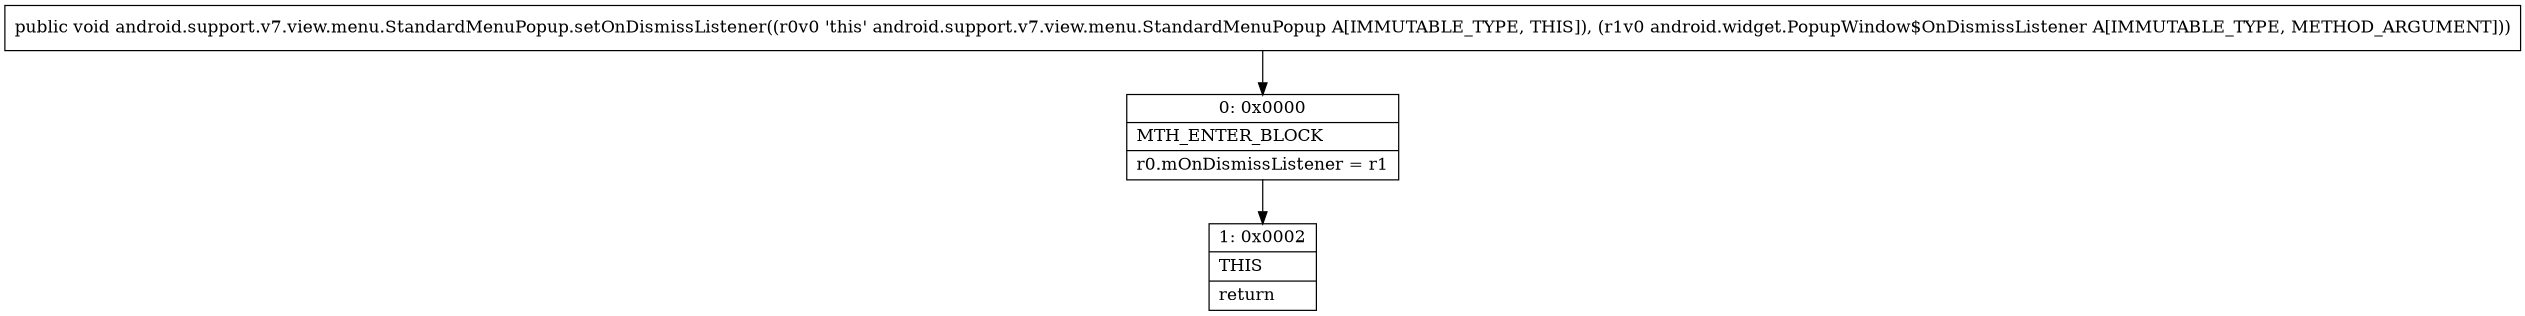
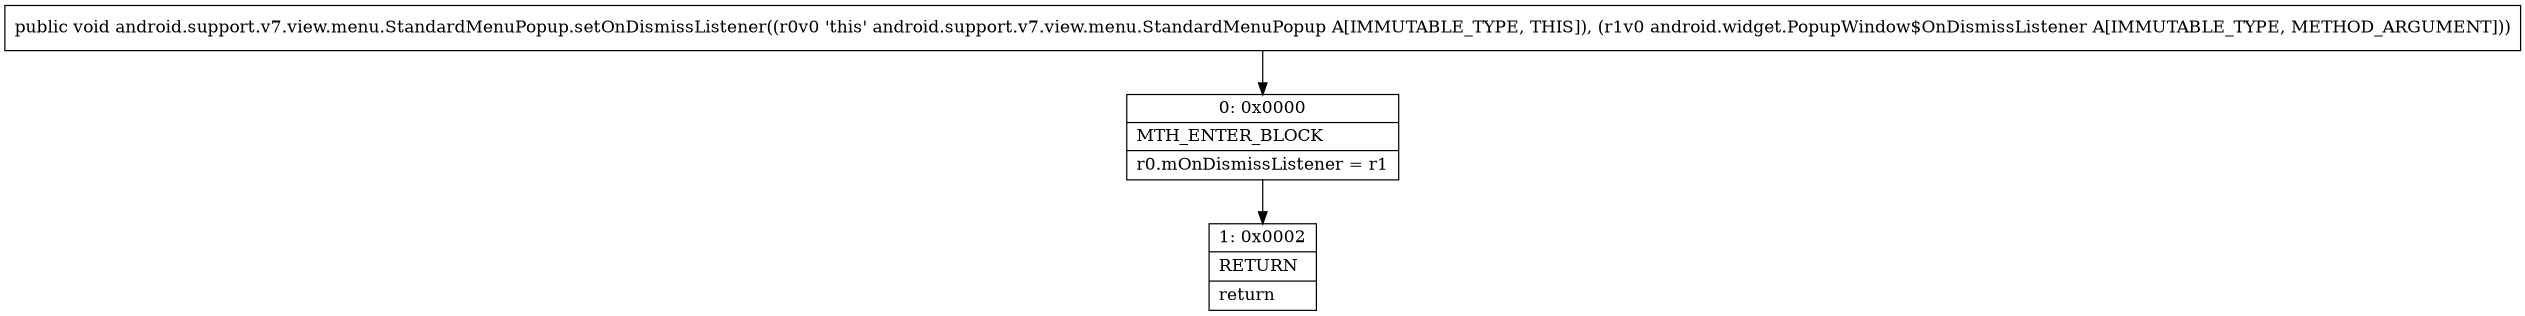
(1241, 266) -> (1258, 266)
